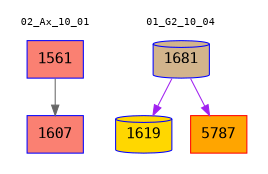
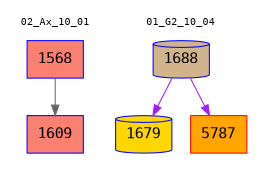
(55, 59) -> (55, 59)
(181, 59) -> (181, 59)
(55, 134) -> (55, 134)
(144, 134) -> (144, 134)
